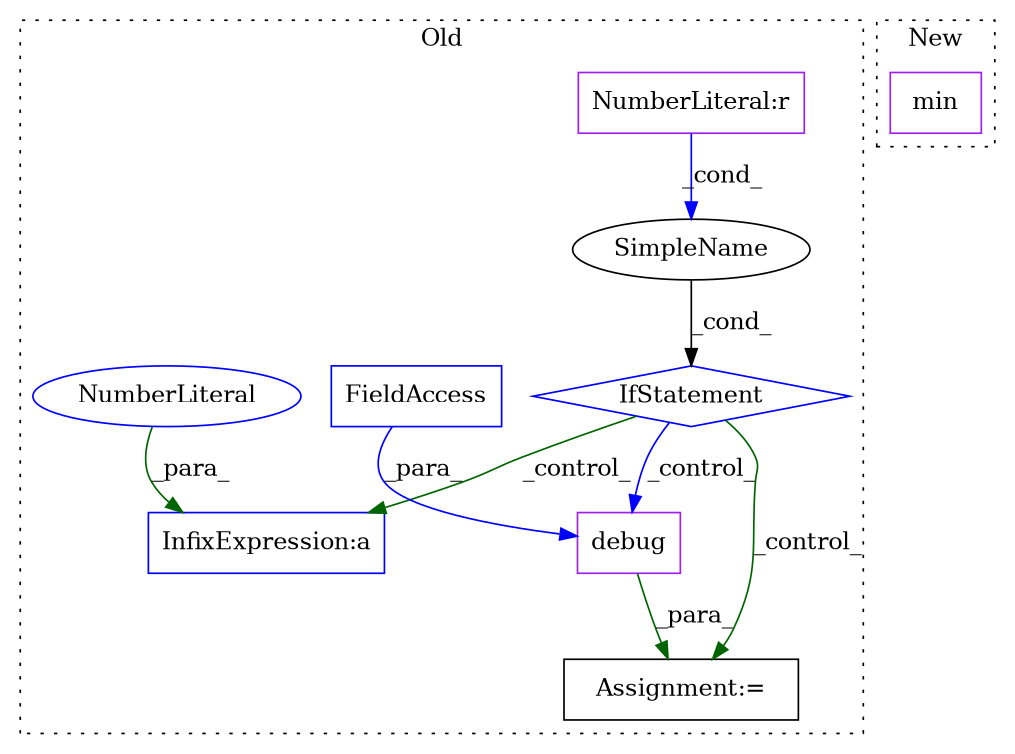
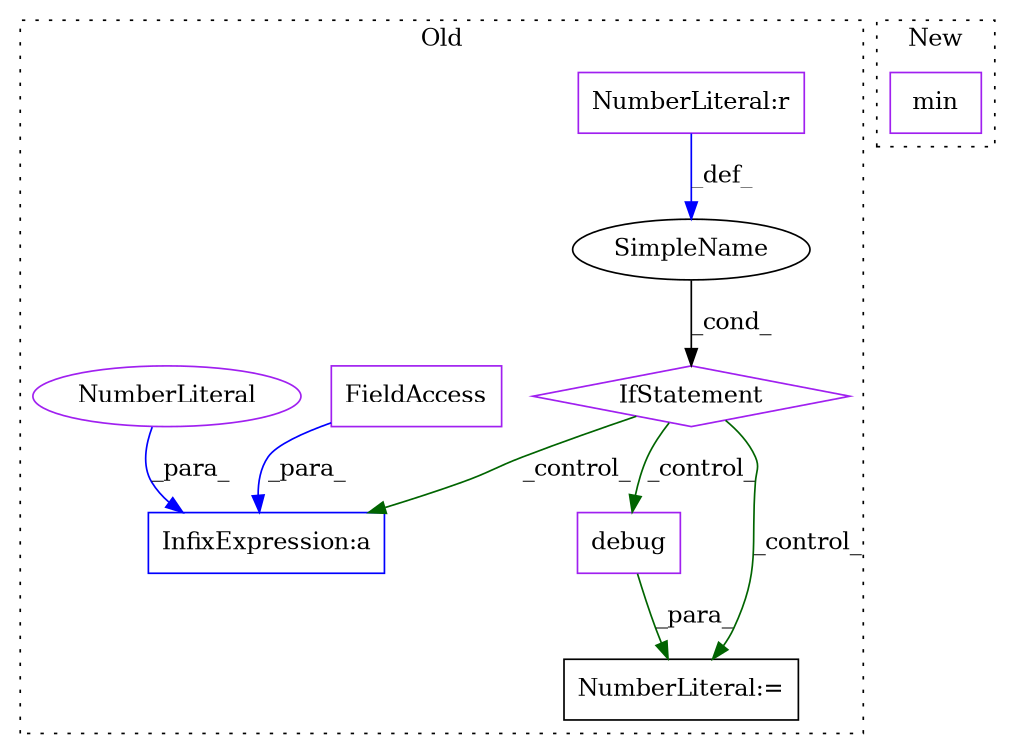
(722, 176) -> (722, 176)
(167, 396) -> (167, 396)
(416, 396) -> (416, 396)
(691, 396) -> (691, 396)
(647, 457) -> (647, 457)
(147, 468) -> (147, 468)
(439, 510) -> (280, 446)
(681, 690) -> (681, 690)
